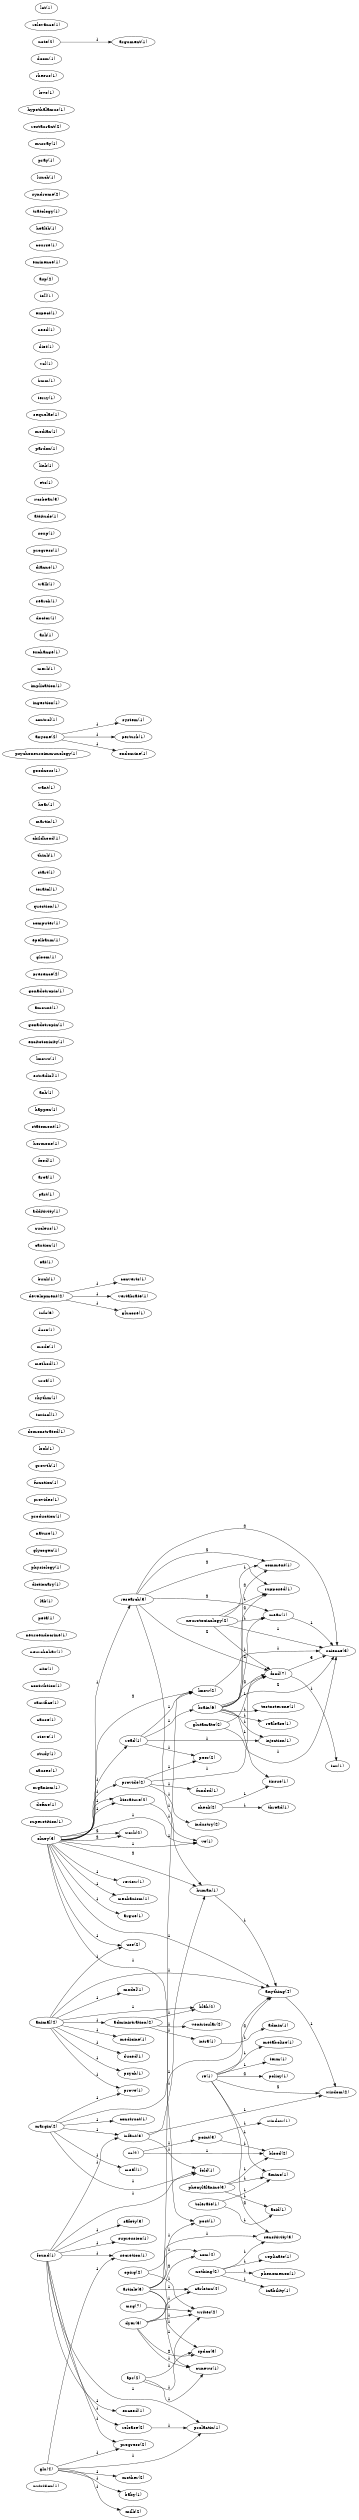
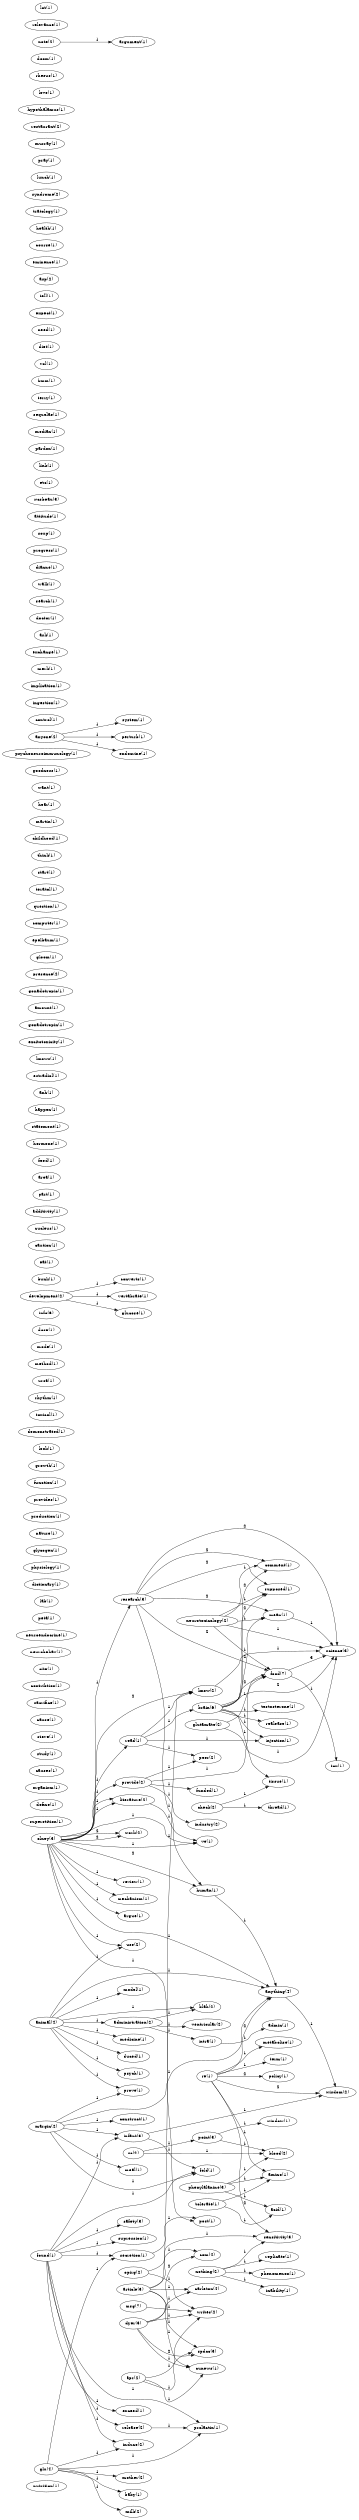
(174, 2020) -> none
(166, 2261) -> (168, 2222)
(133, 2445) -> (133, 2445)
